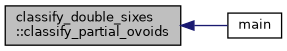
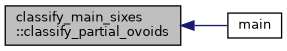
(93, 26) -> (93, 26)
